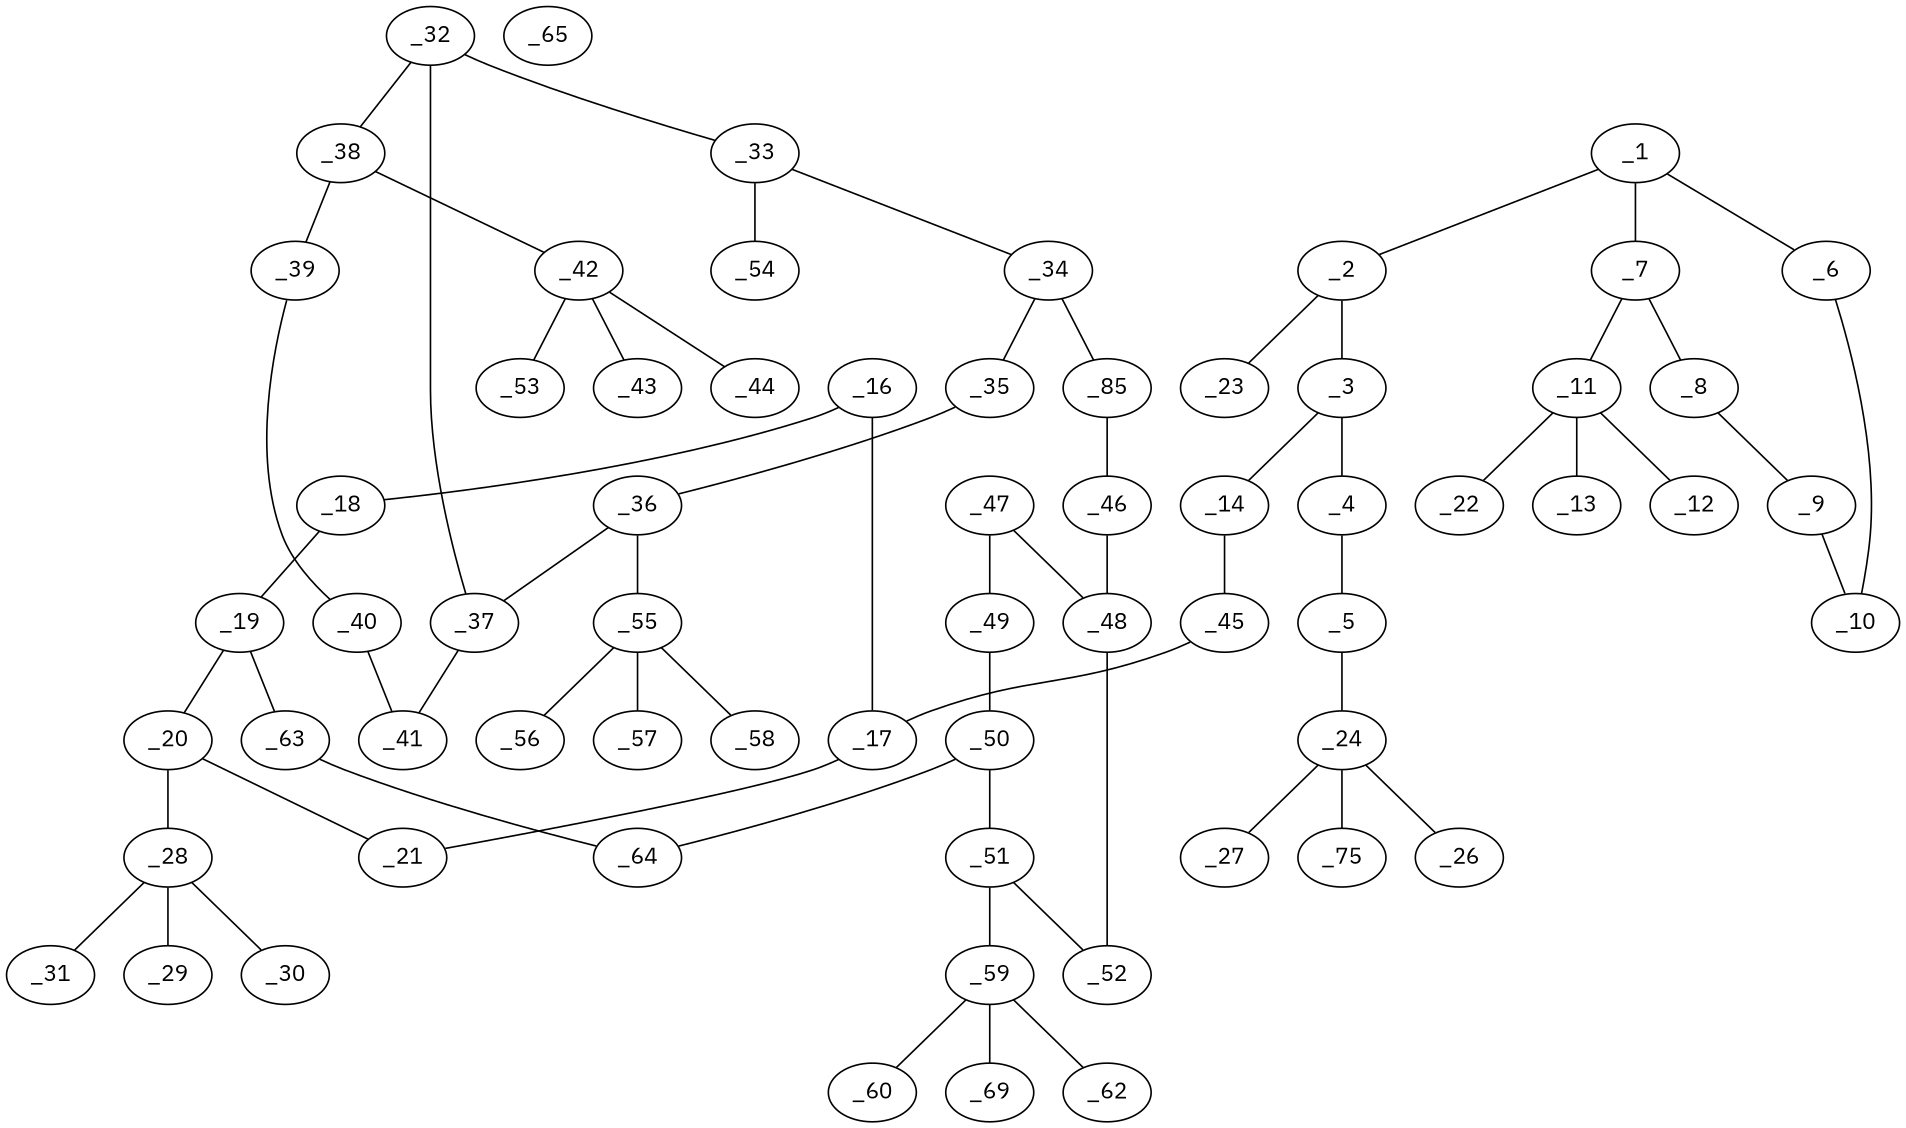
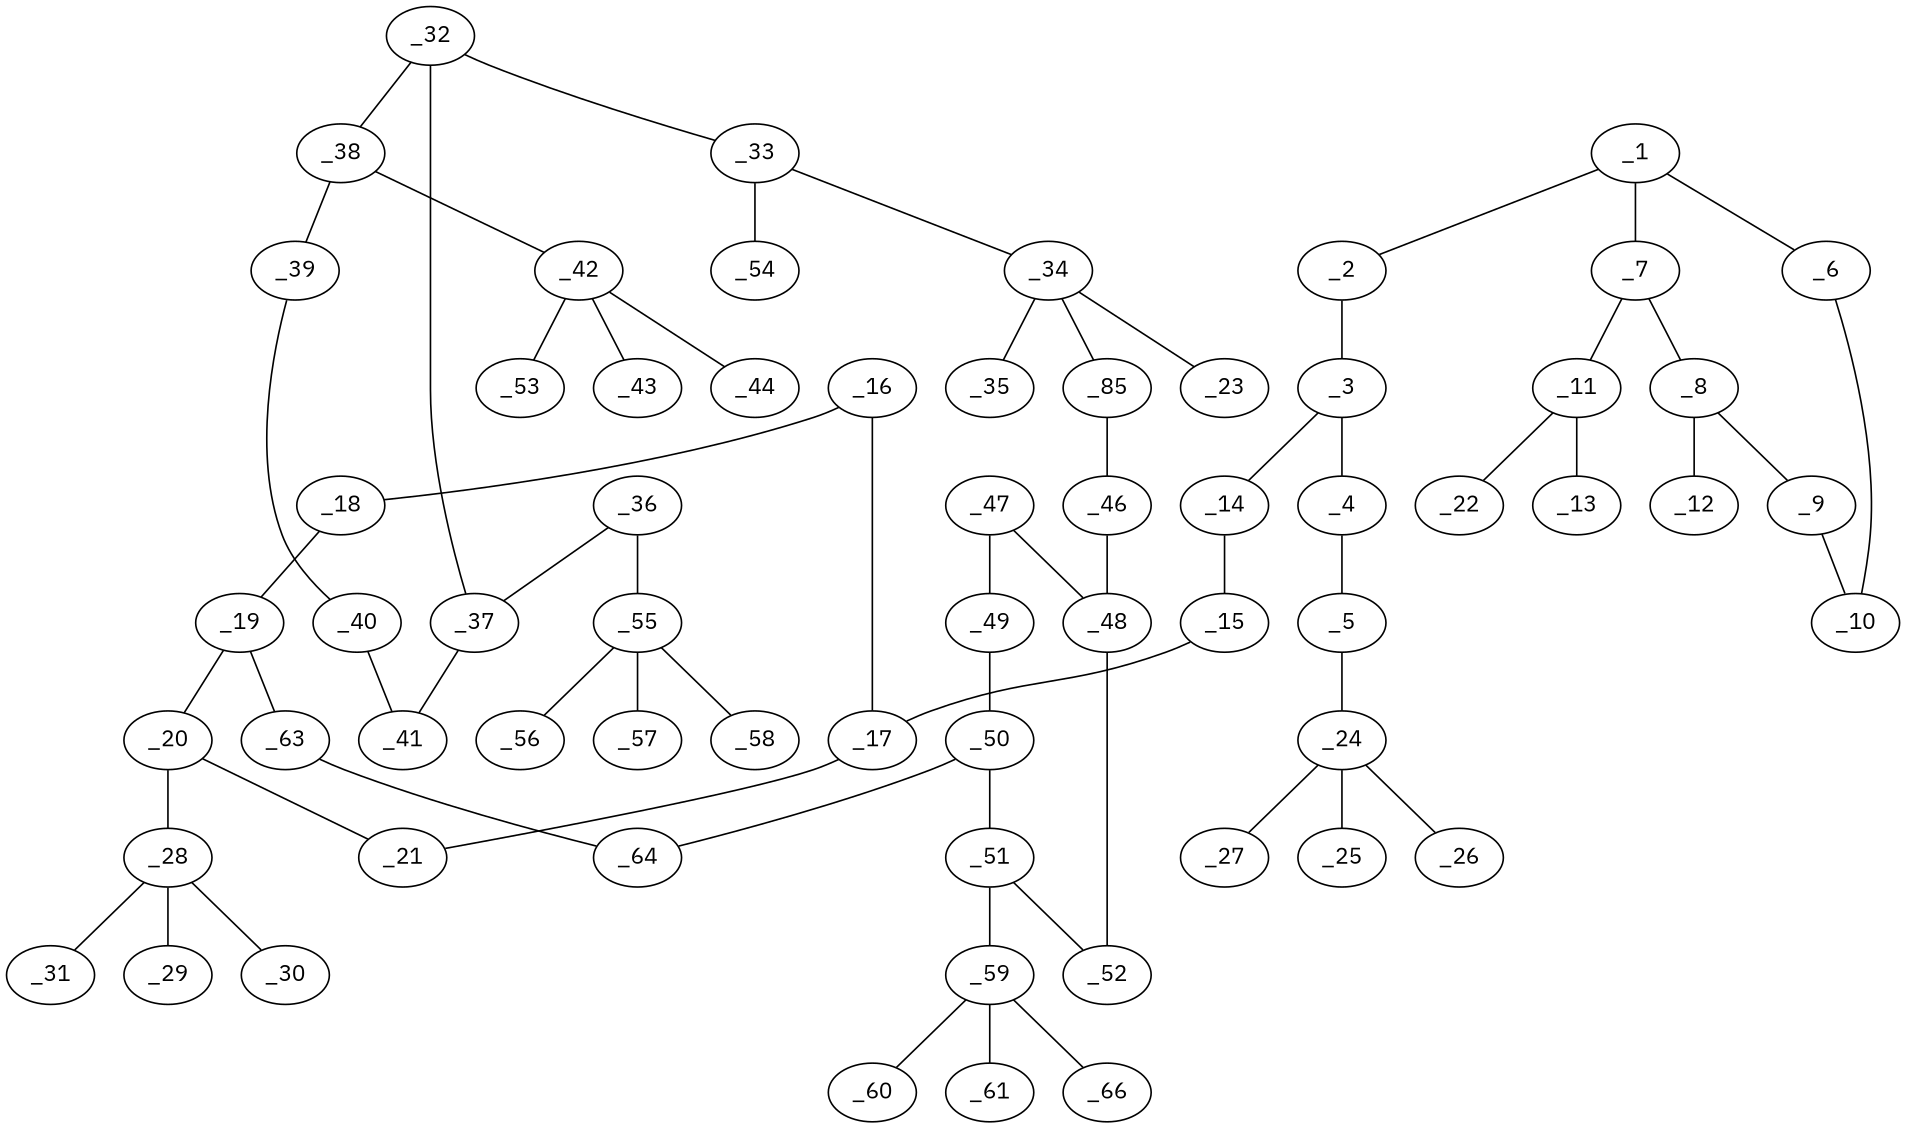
(548, 36) -> none
(1283, 329) -> (1137, 329)
(1635, 447) -> (1694, 447)
(819, 455) -> none
(1225, 623) -> (1225, 623)
(1342, 858) -> (1342, 858)
(990, 1092) -> (990, 1092)
(1107, 1092) -> (1107, 1092)
